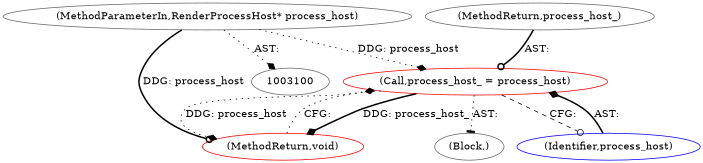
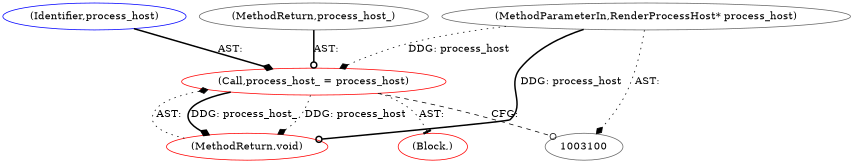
(540, 113) -> (465, 112)
(319, 114) -> (171, 114)
(469, 147) -> (433, 147)
